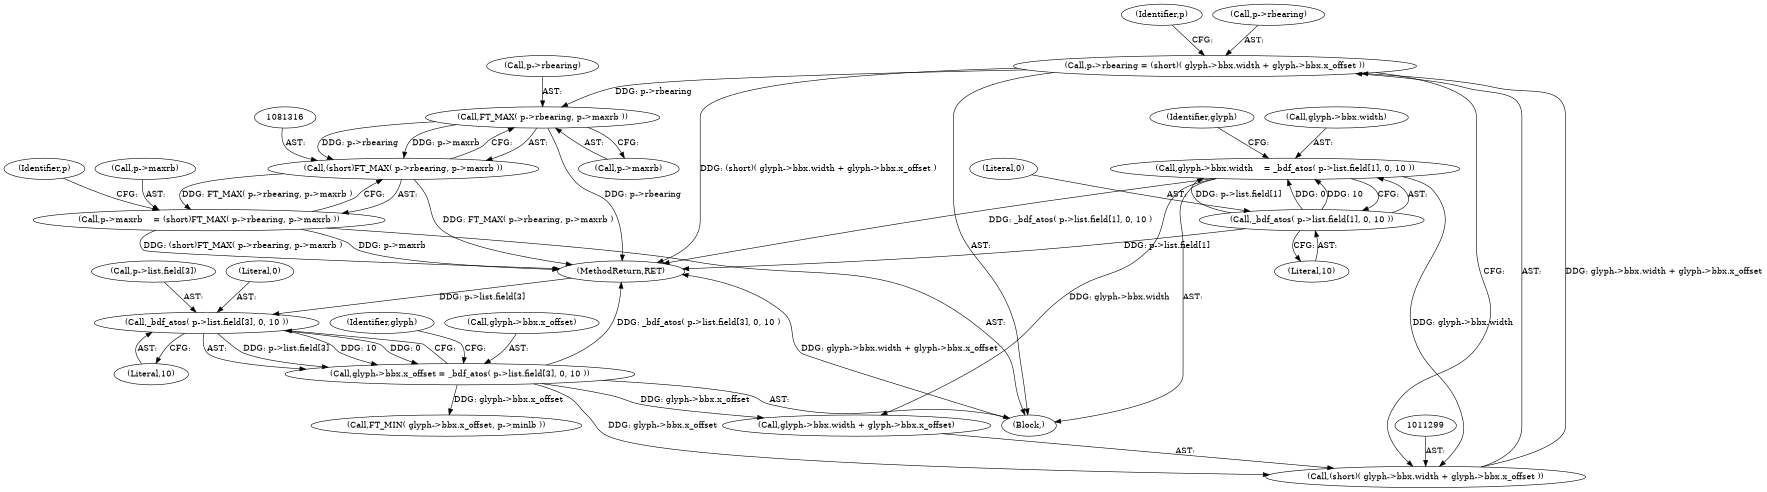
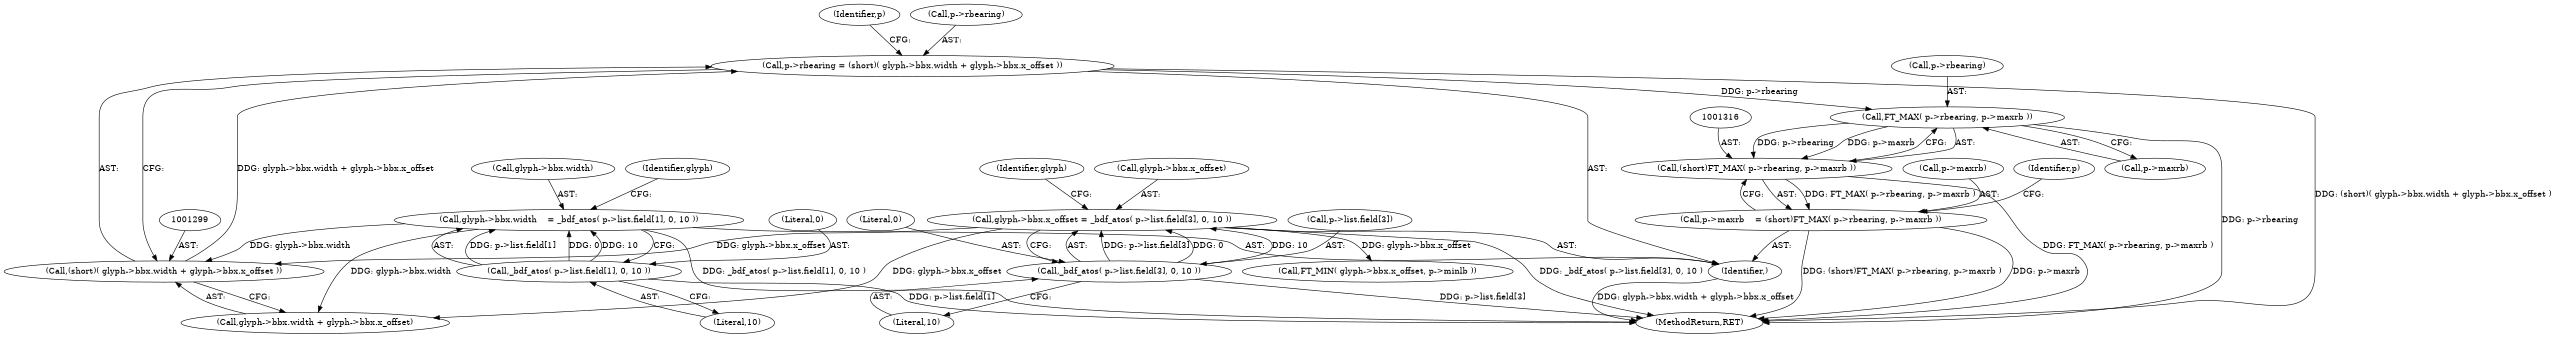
(285, 117) -> (1721, 117)
none -> (237, 296)
(425, 296) -> (1416, 300)
(1029, 426) -> (1745, 272)
(1426, 426) -> (190, 220)
